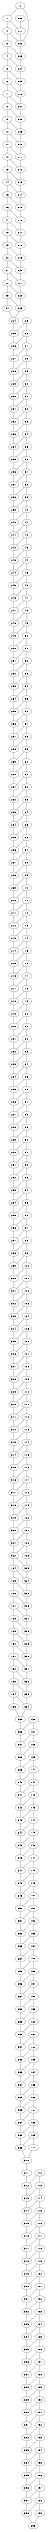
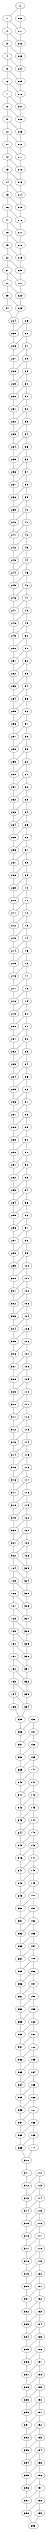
(29, 25) -> (20, 12)
